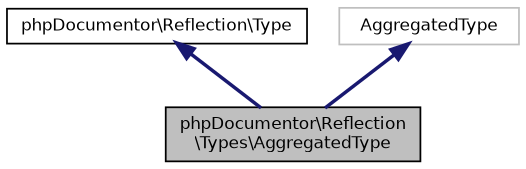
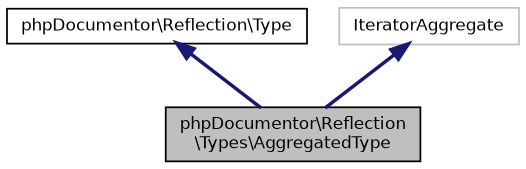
(429, 26) -> (429, 26)
